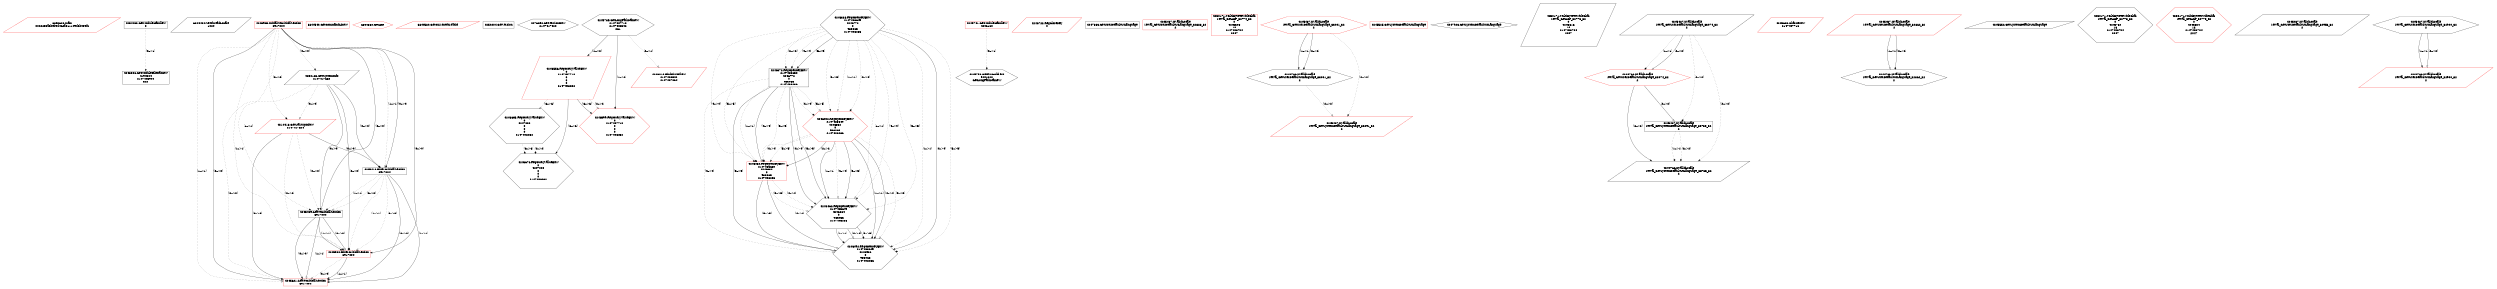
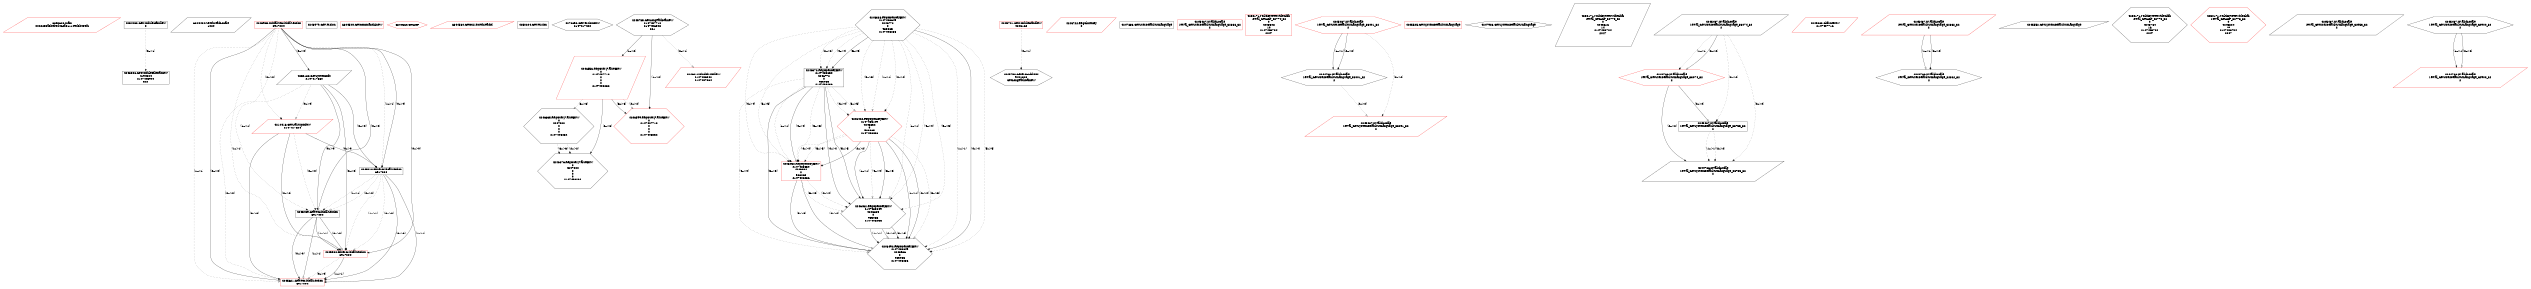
none -> (322, 25)
(298, 49) -> (295, 49)
(835, 126) -> (870, 126)
(287, 207) -> (284, 207)
